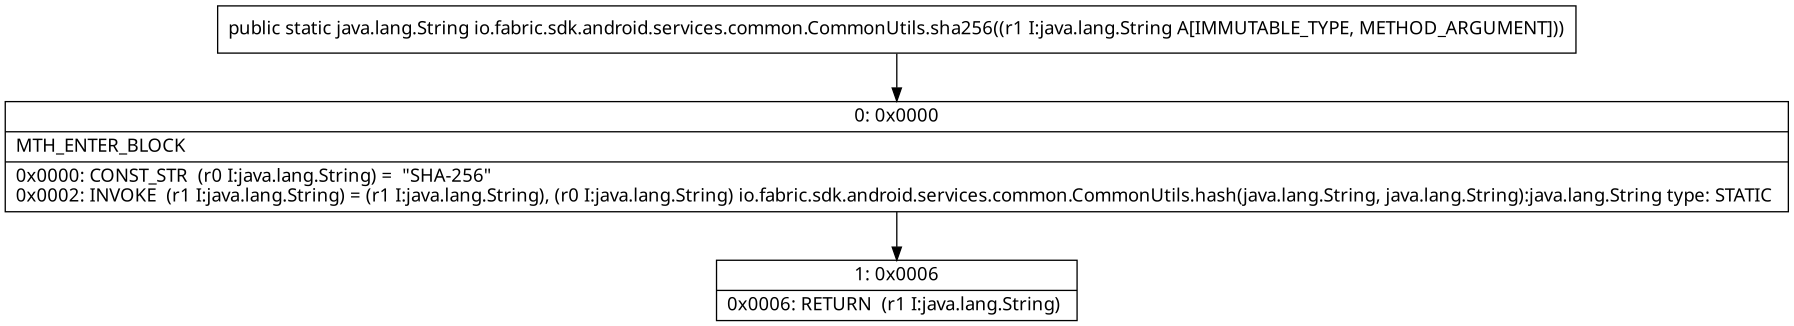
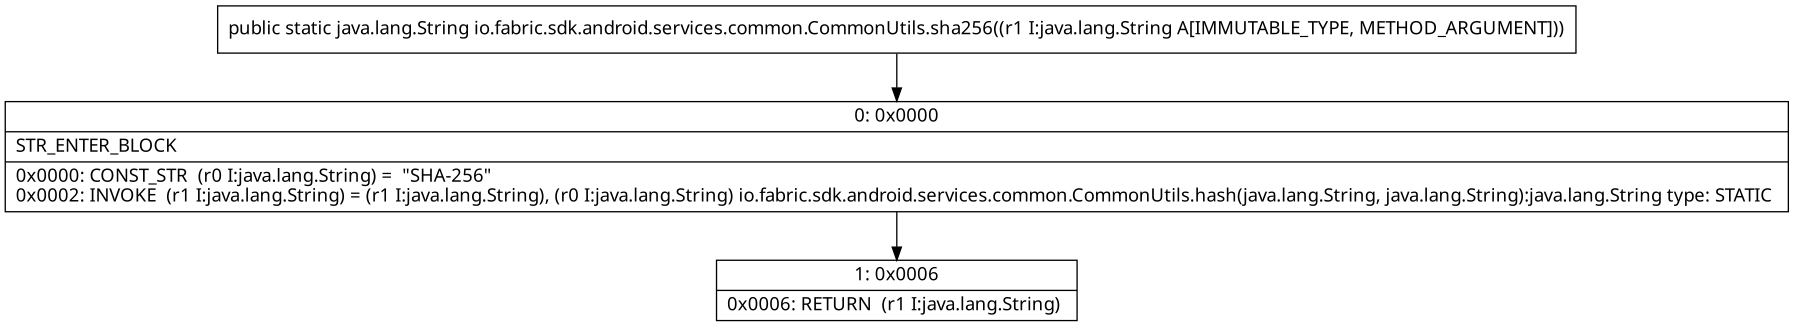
(101, 146) -> (97, 146)
